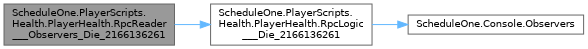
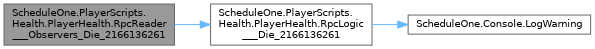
(496, 25) -> (499, 25)
